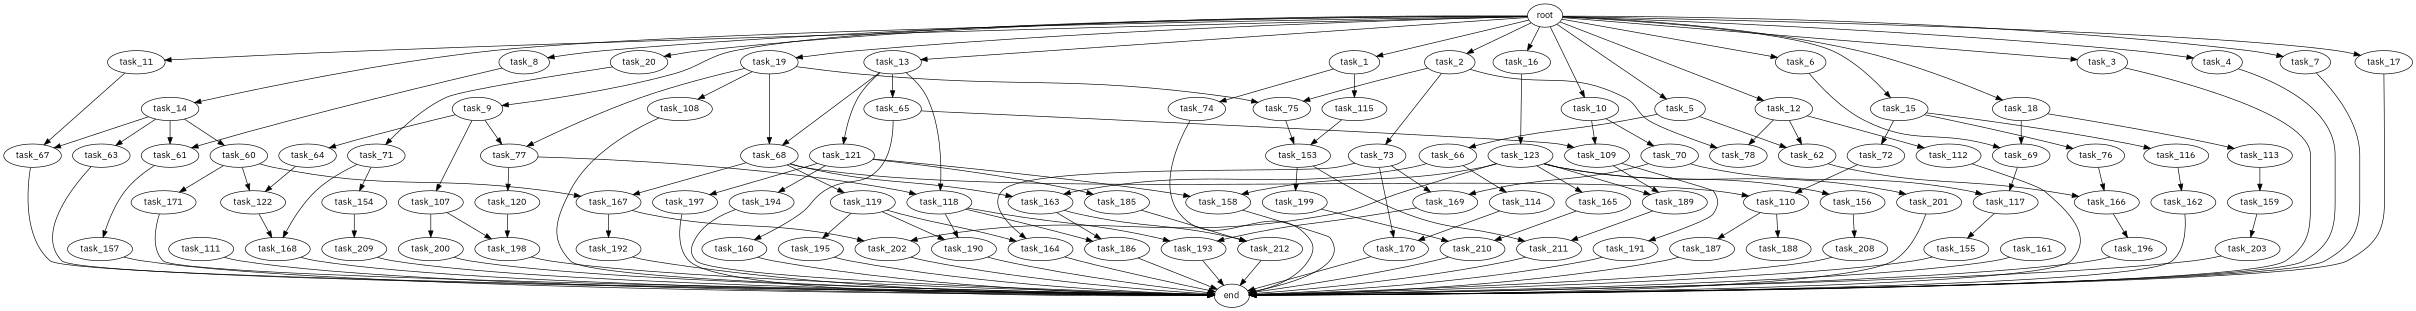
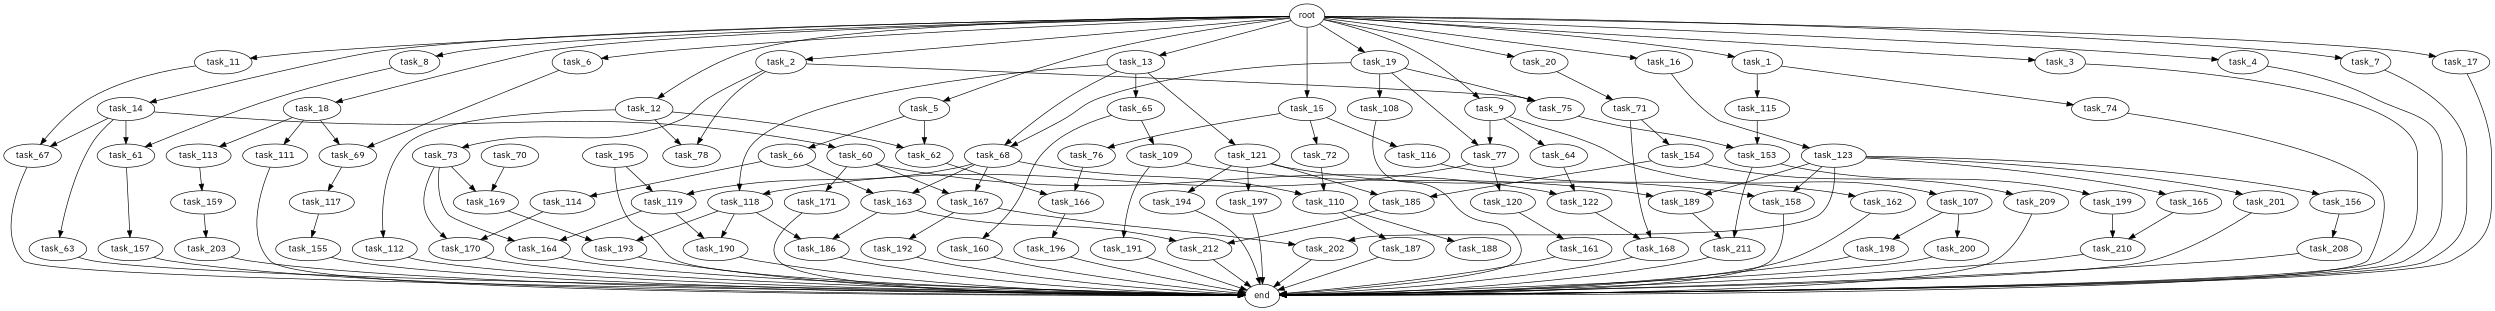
(1590, 109) -> none
none -> (296, 130)
none -> (1560, 175)
(1847, 180) -> none
(507, 223) -> (1538, 224)
(839, 224) -> (637, 177)
